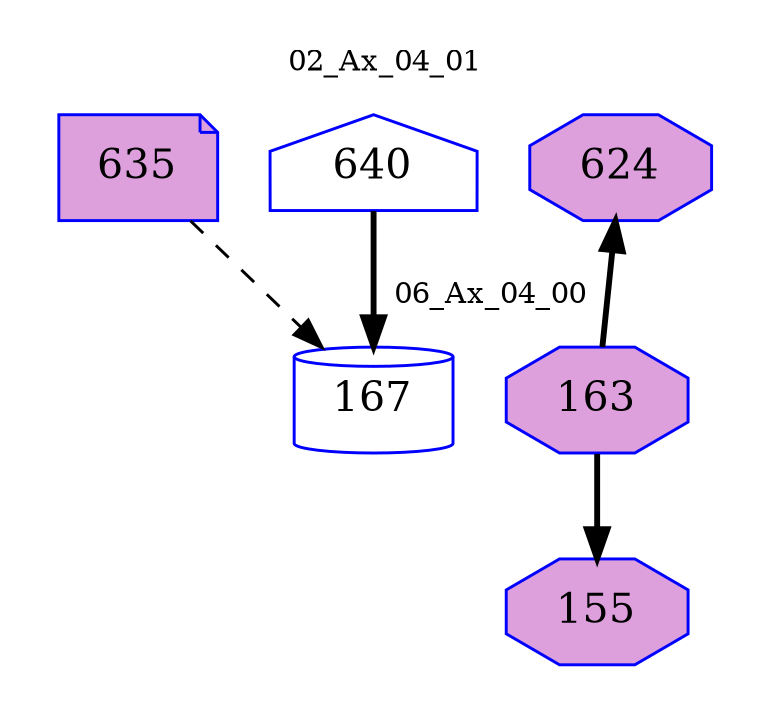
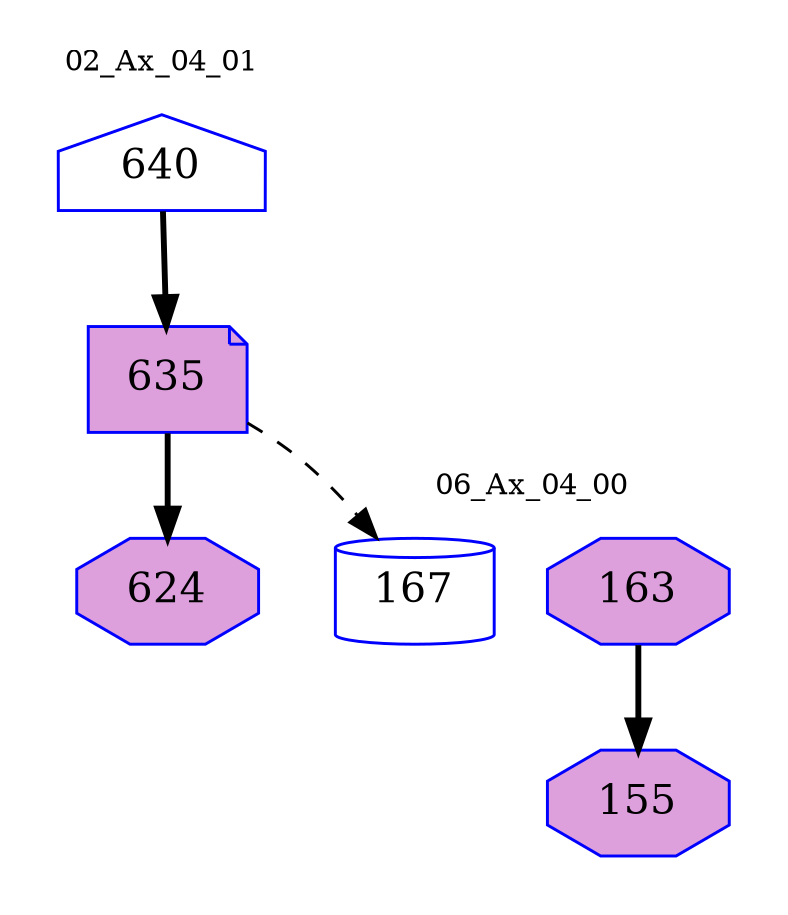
(374, 288) -> (164, 254)
(607, 299) -> (168, 471)
